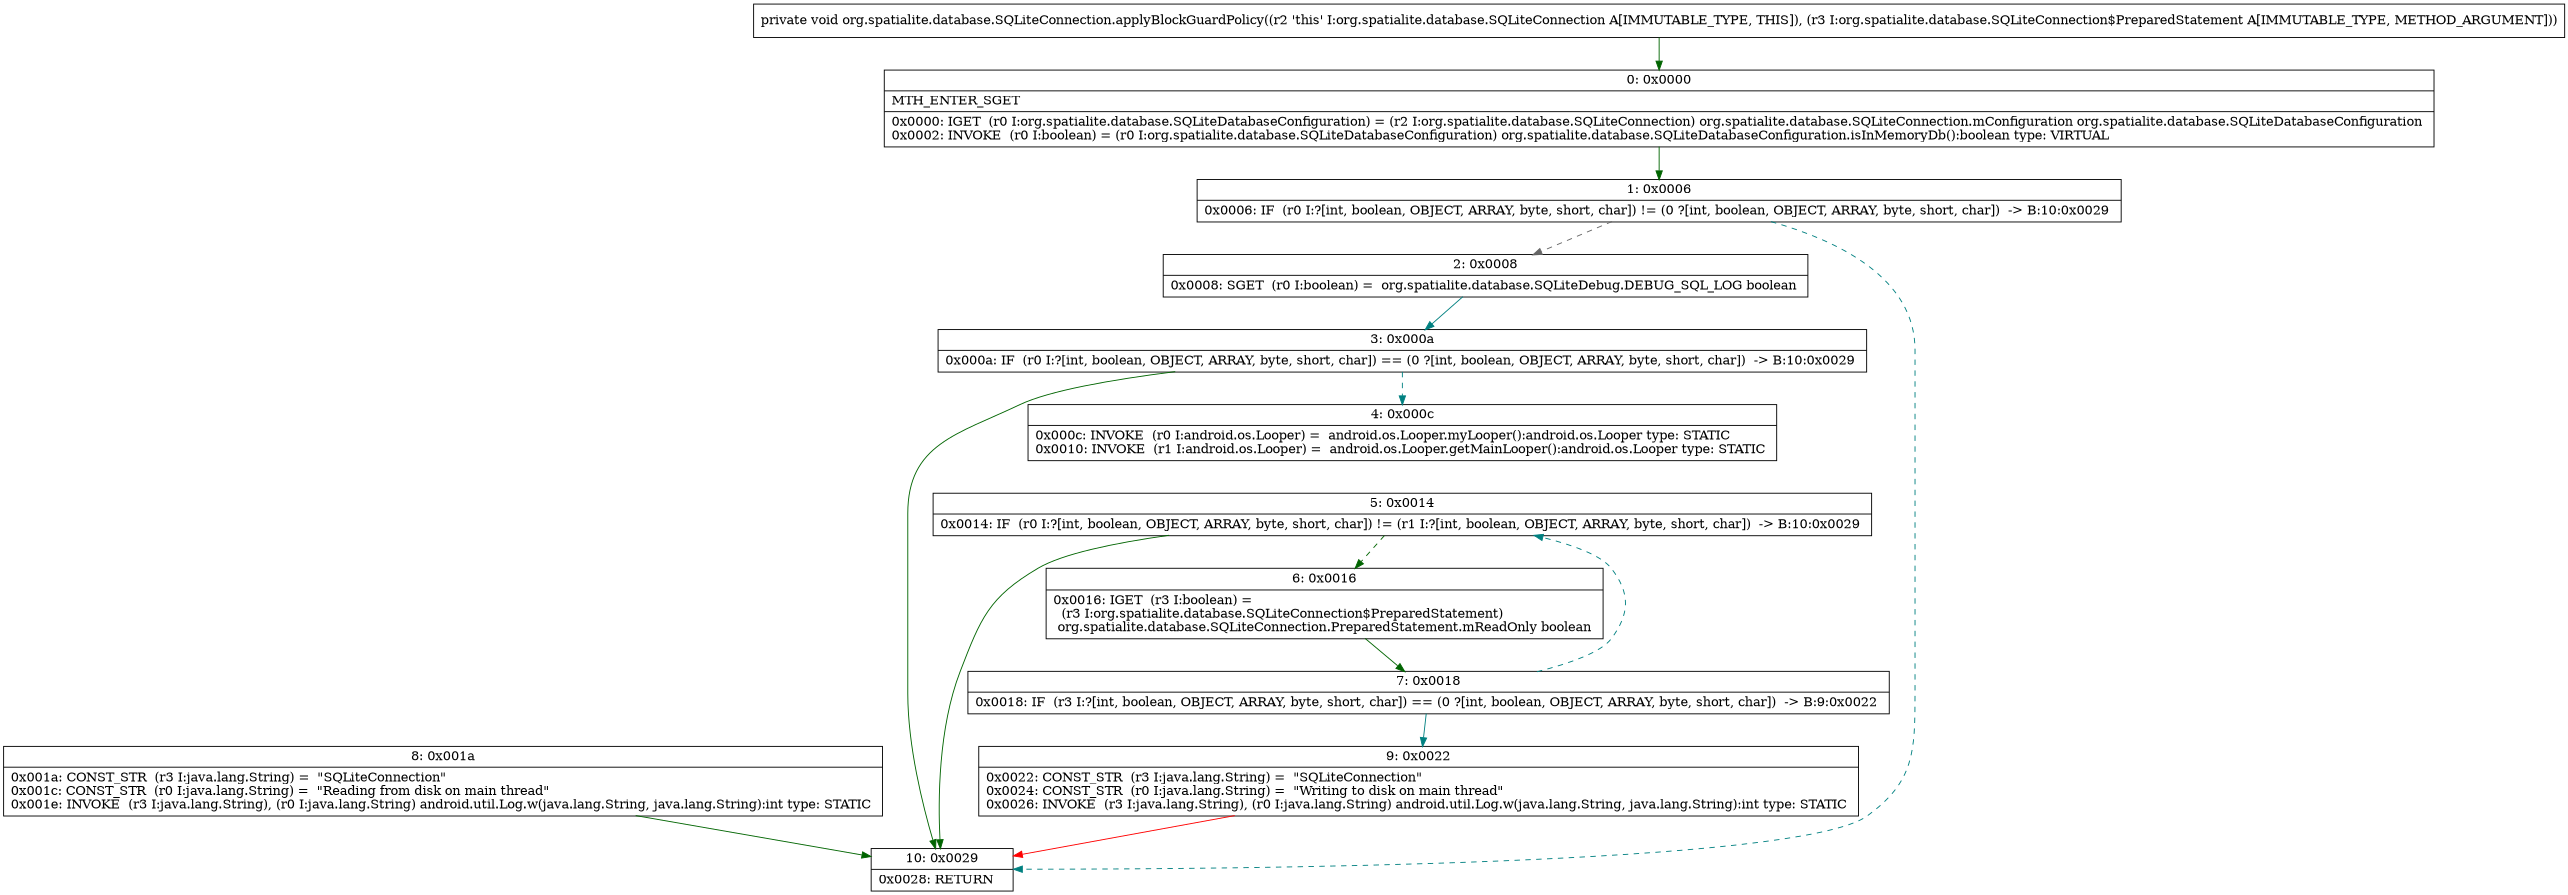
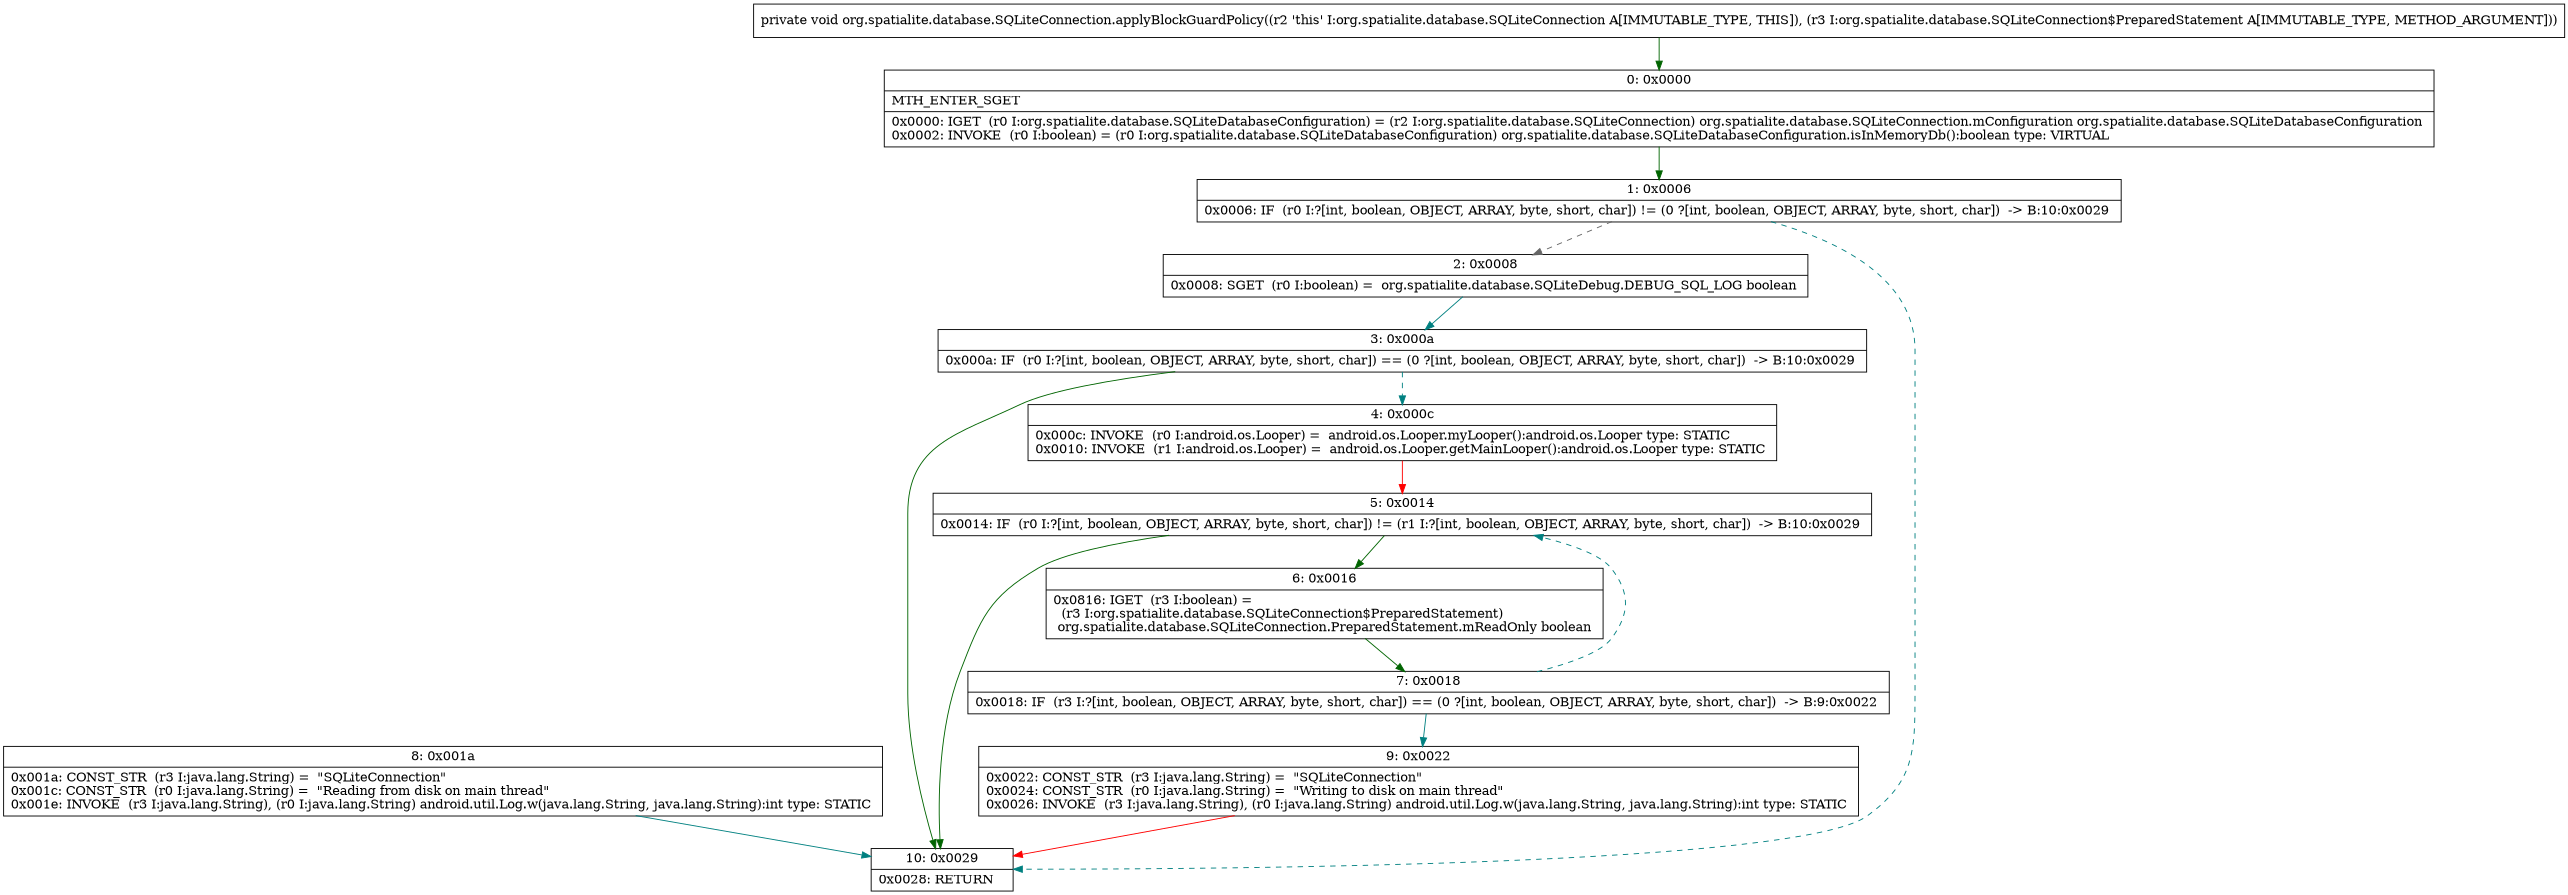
none -> (1402, 473)
(1373, 549) -> (1373, 549)
(1155, 600) -> (1155, 600)
(749, 835) -> (749, 835)
